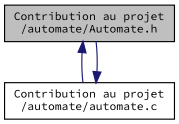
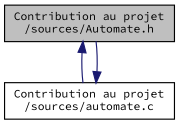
(90, 23) -> (90, 23)
(90, 101) -> (90, 101)
